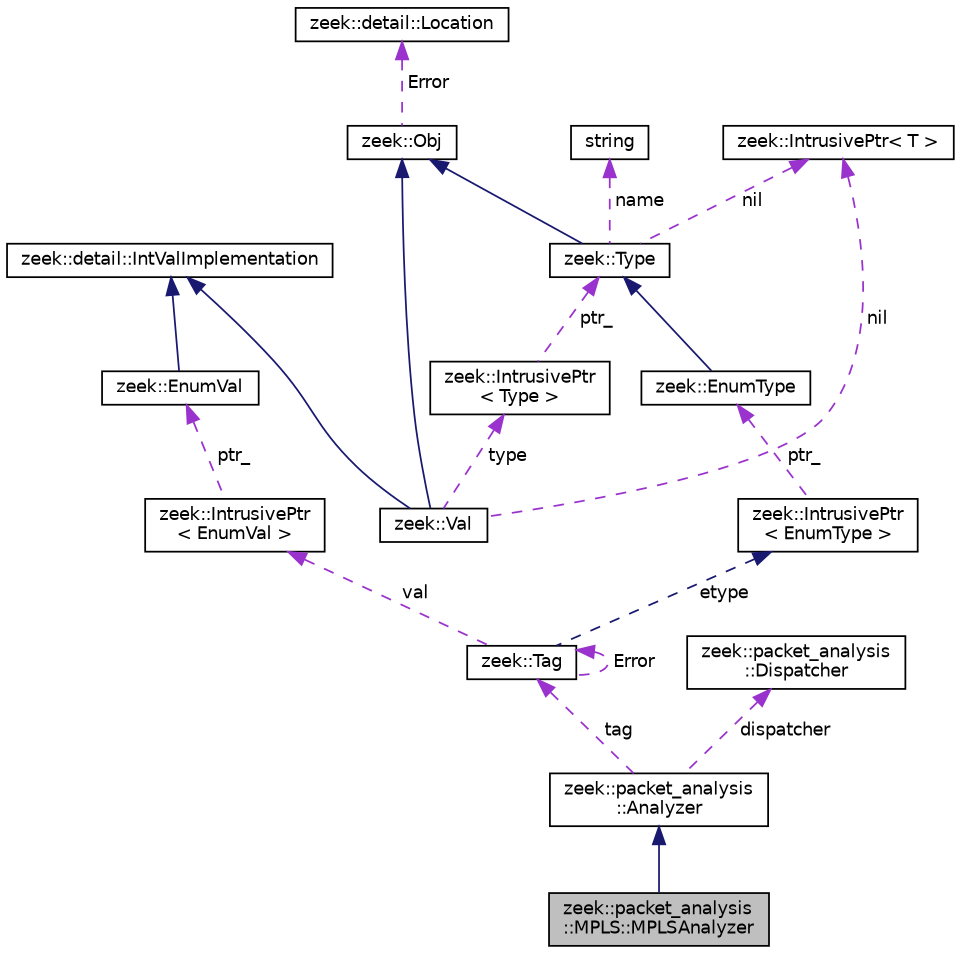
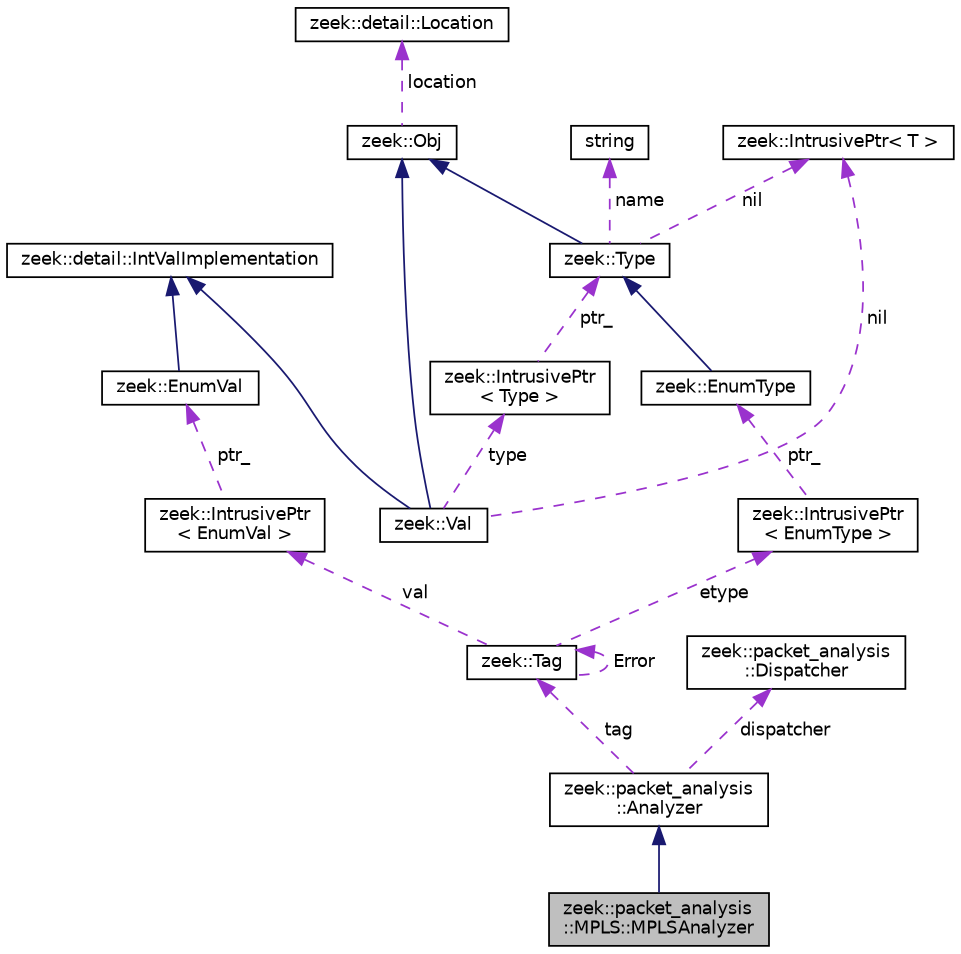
(426, 84) -> (440, 84)
(656, 602) -> (656, 602)
